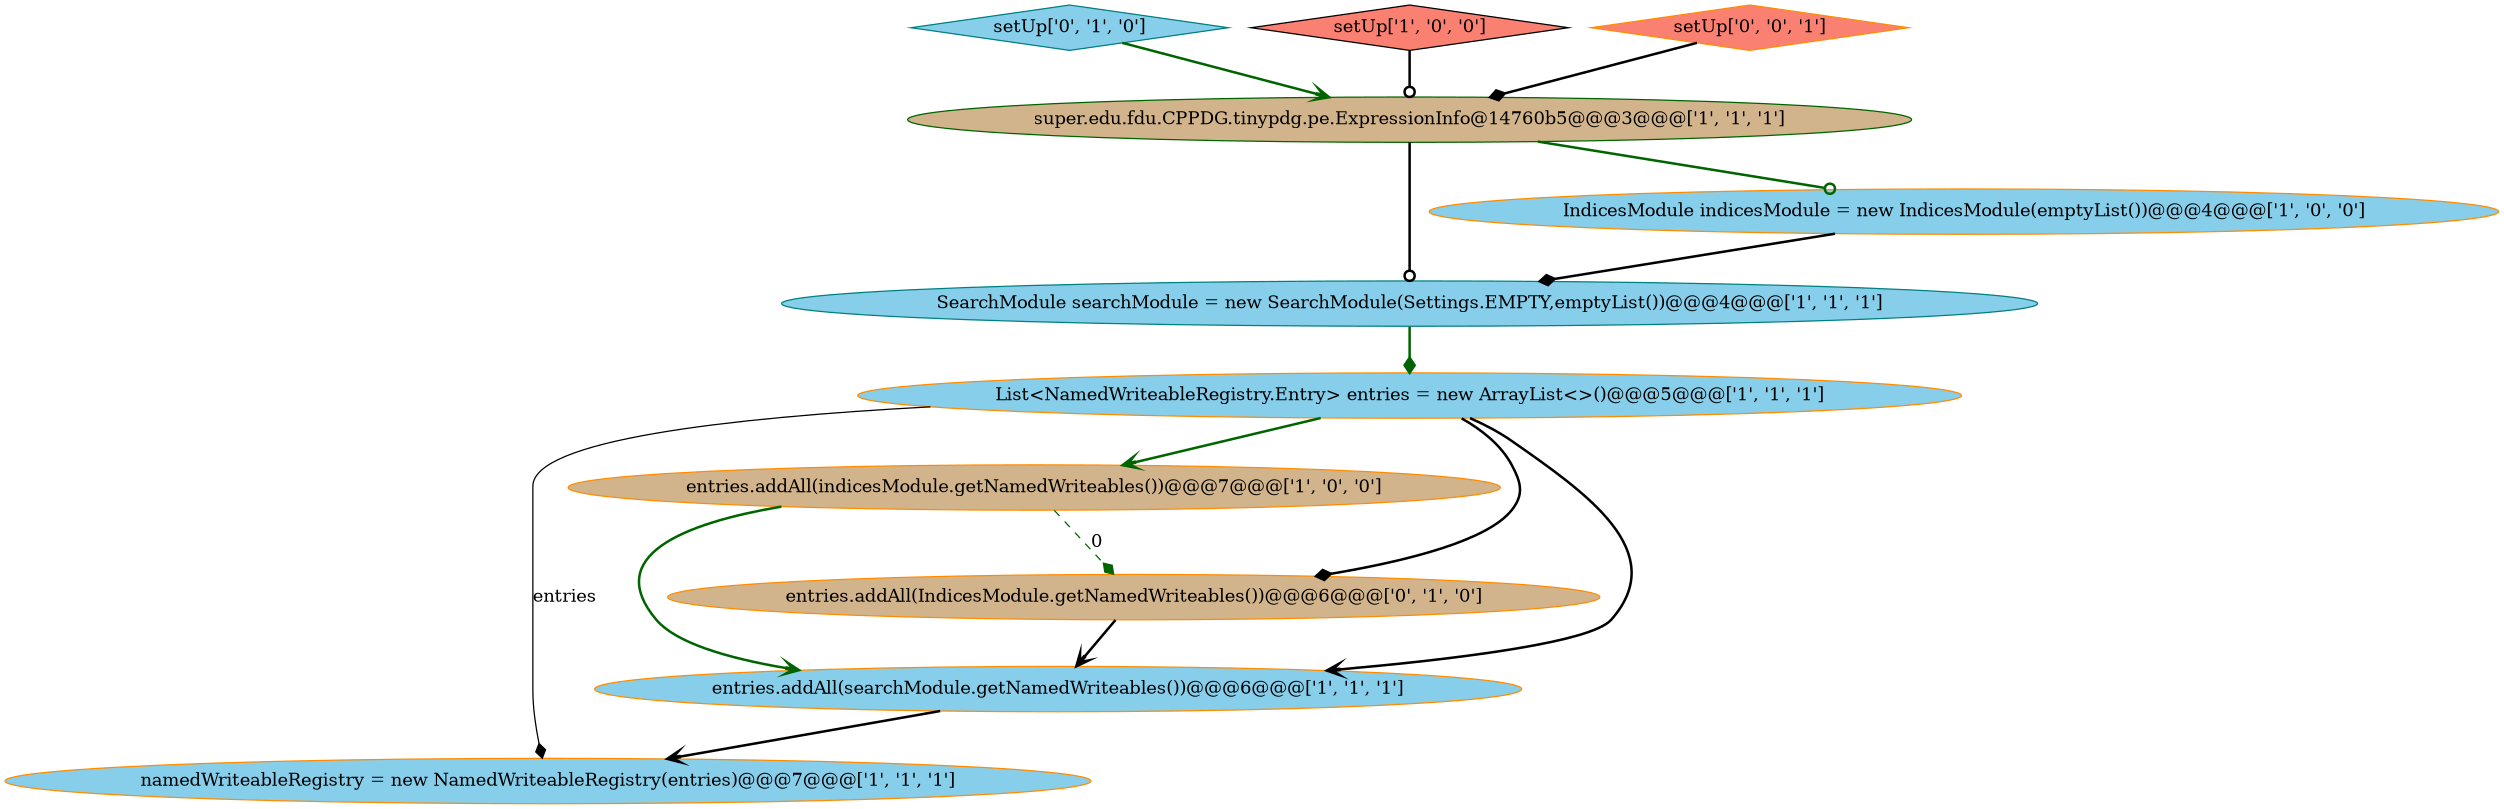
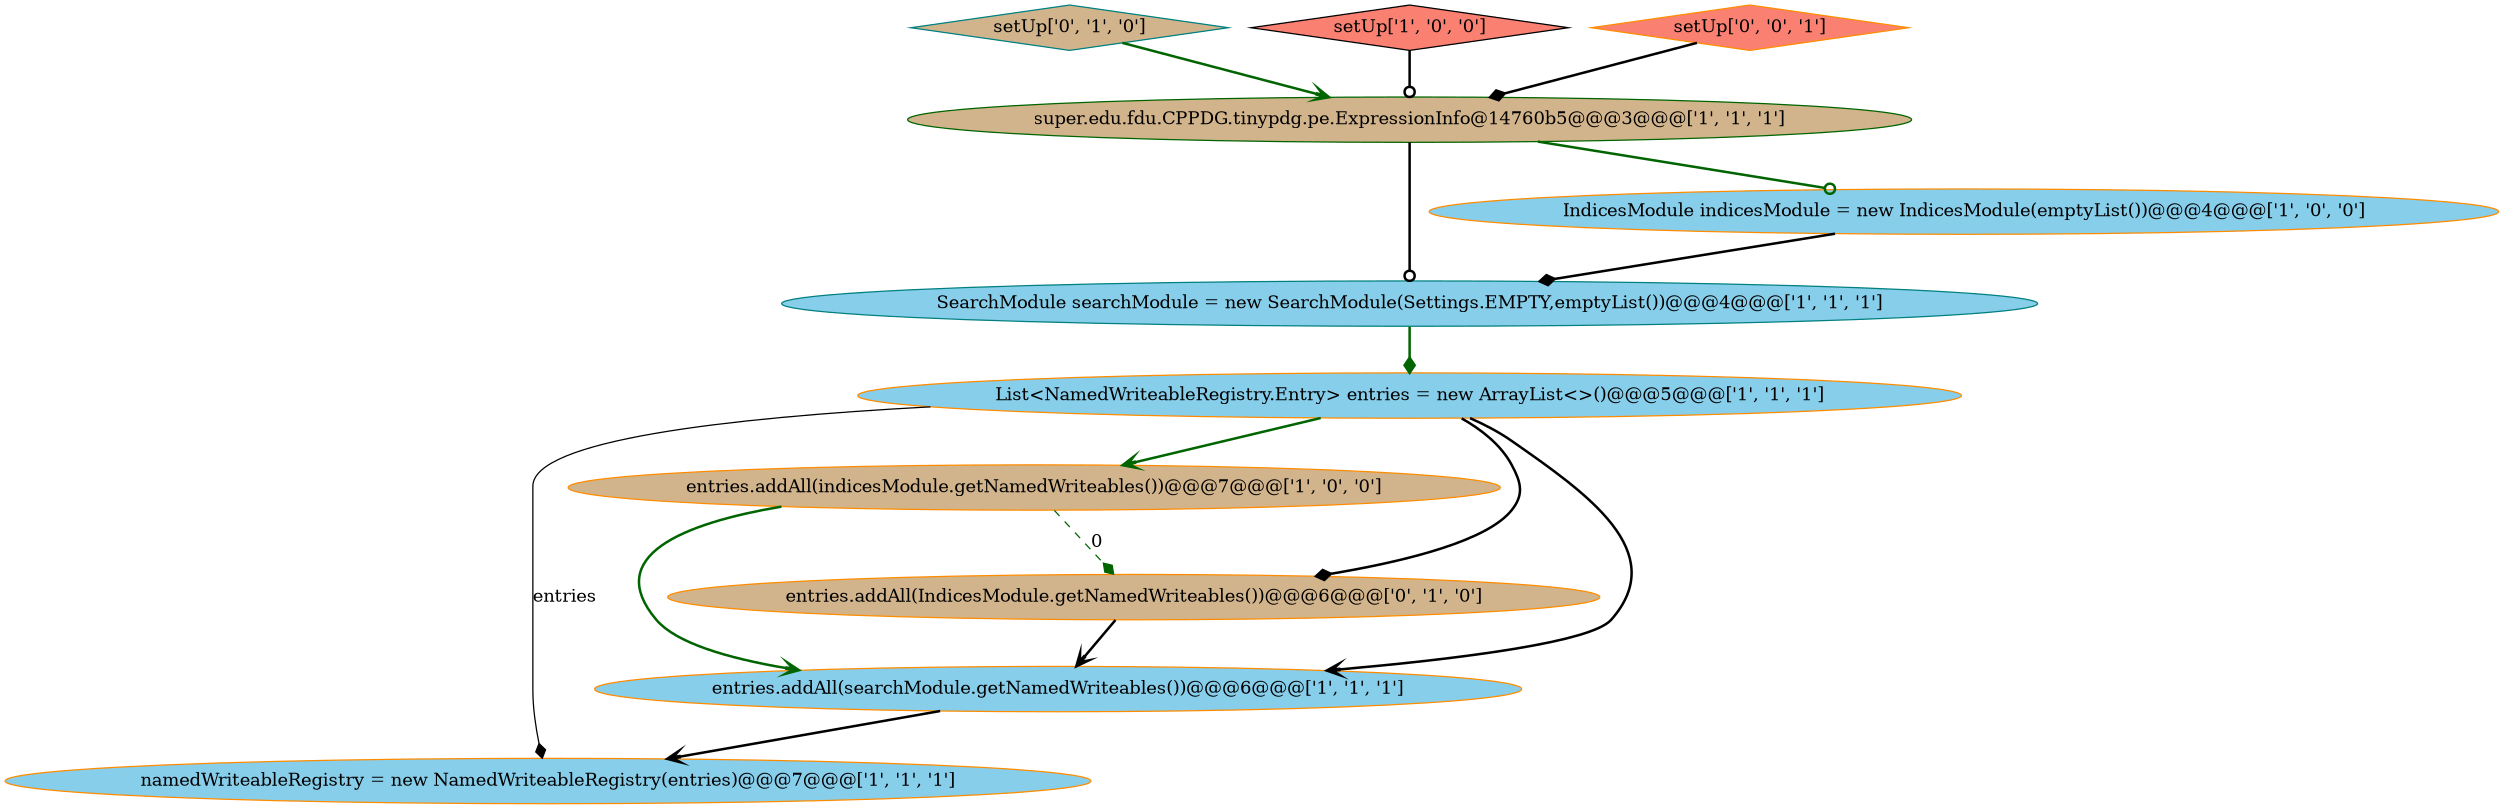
(1070, 28) -> (1070, 28)
